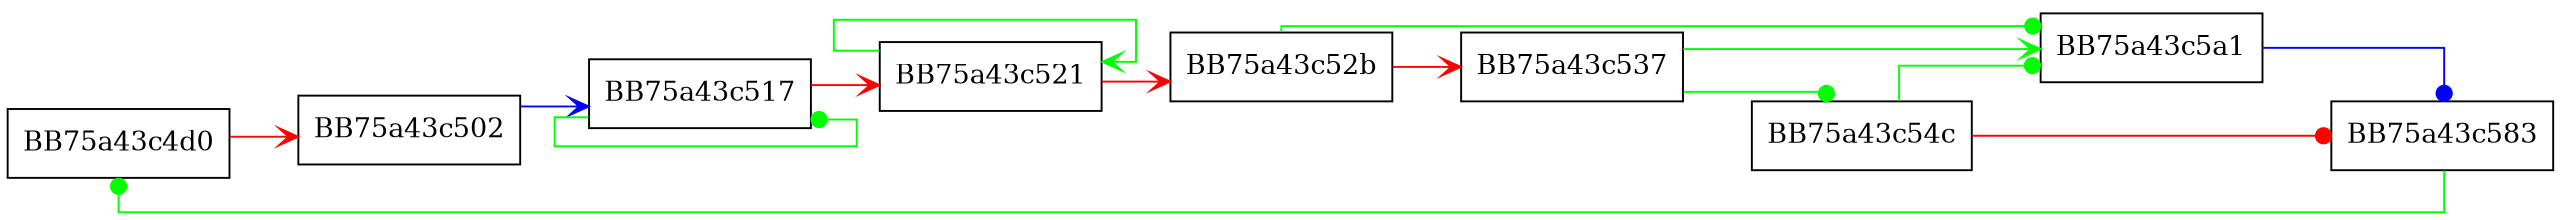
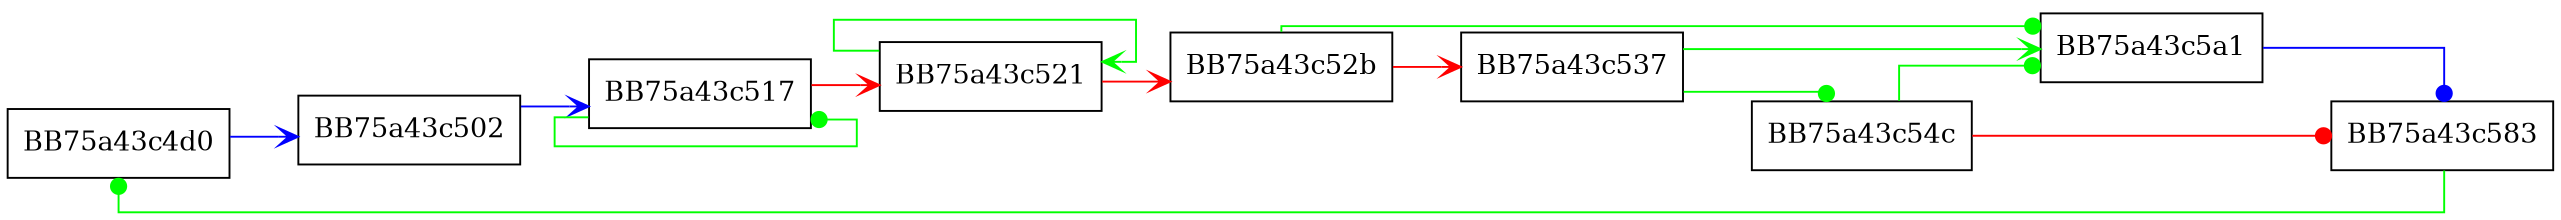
(255, 137) -> (255, 137)
